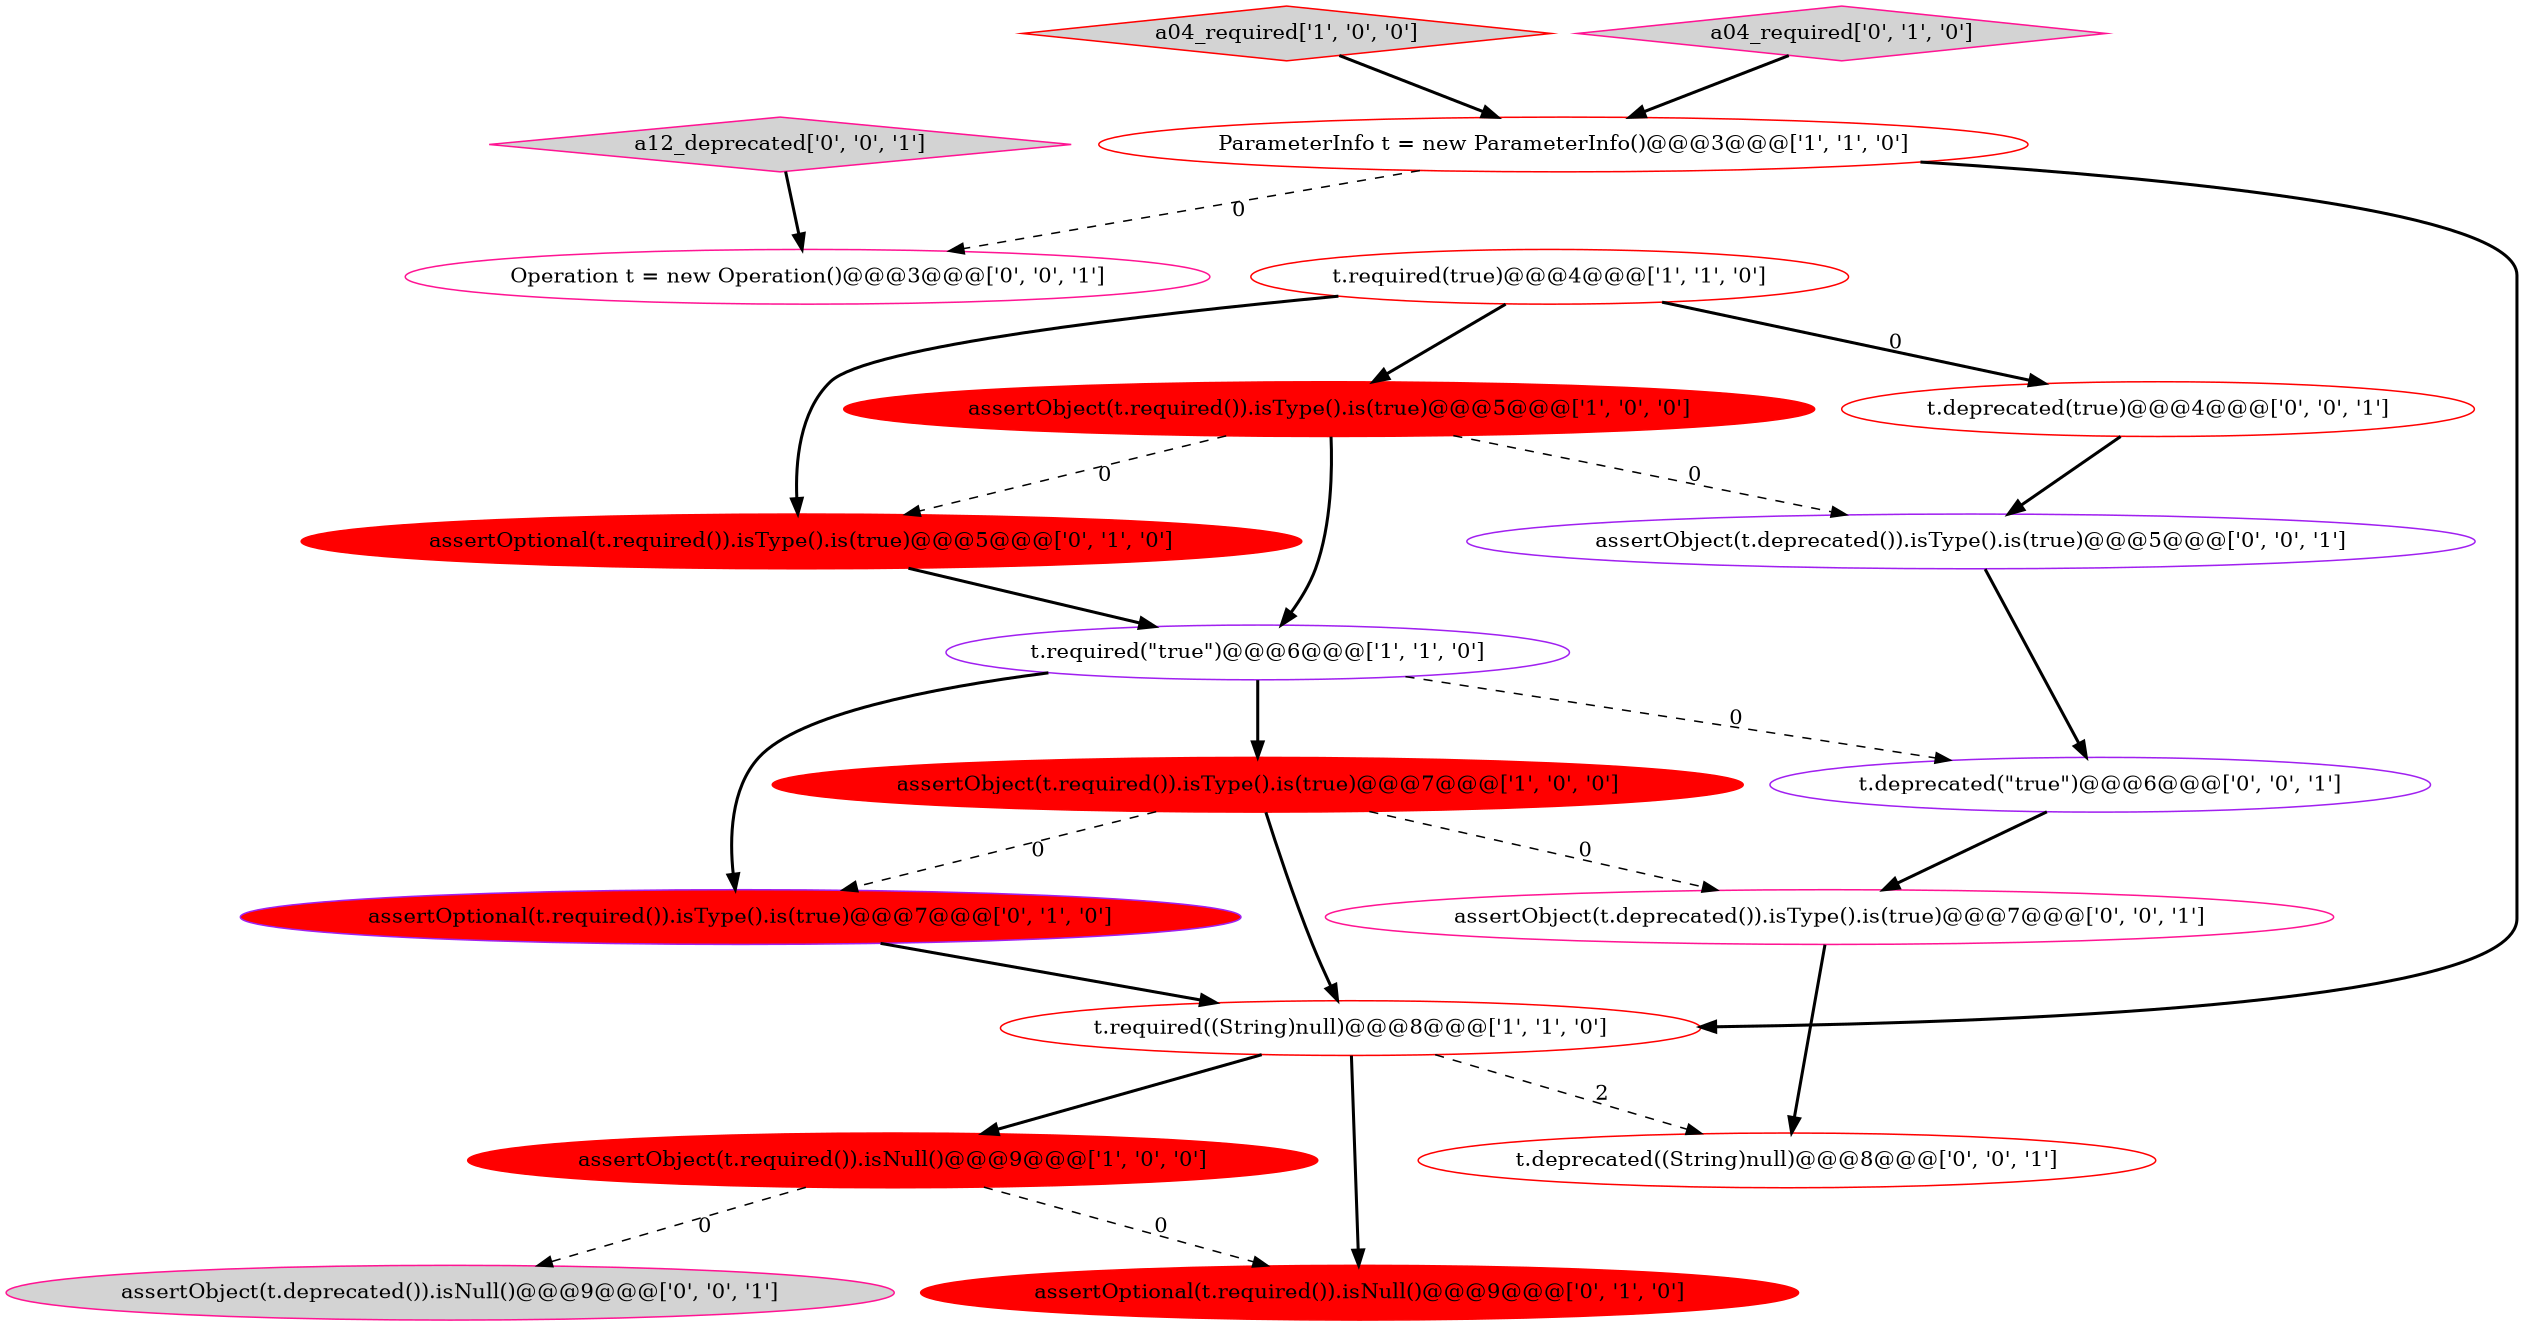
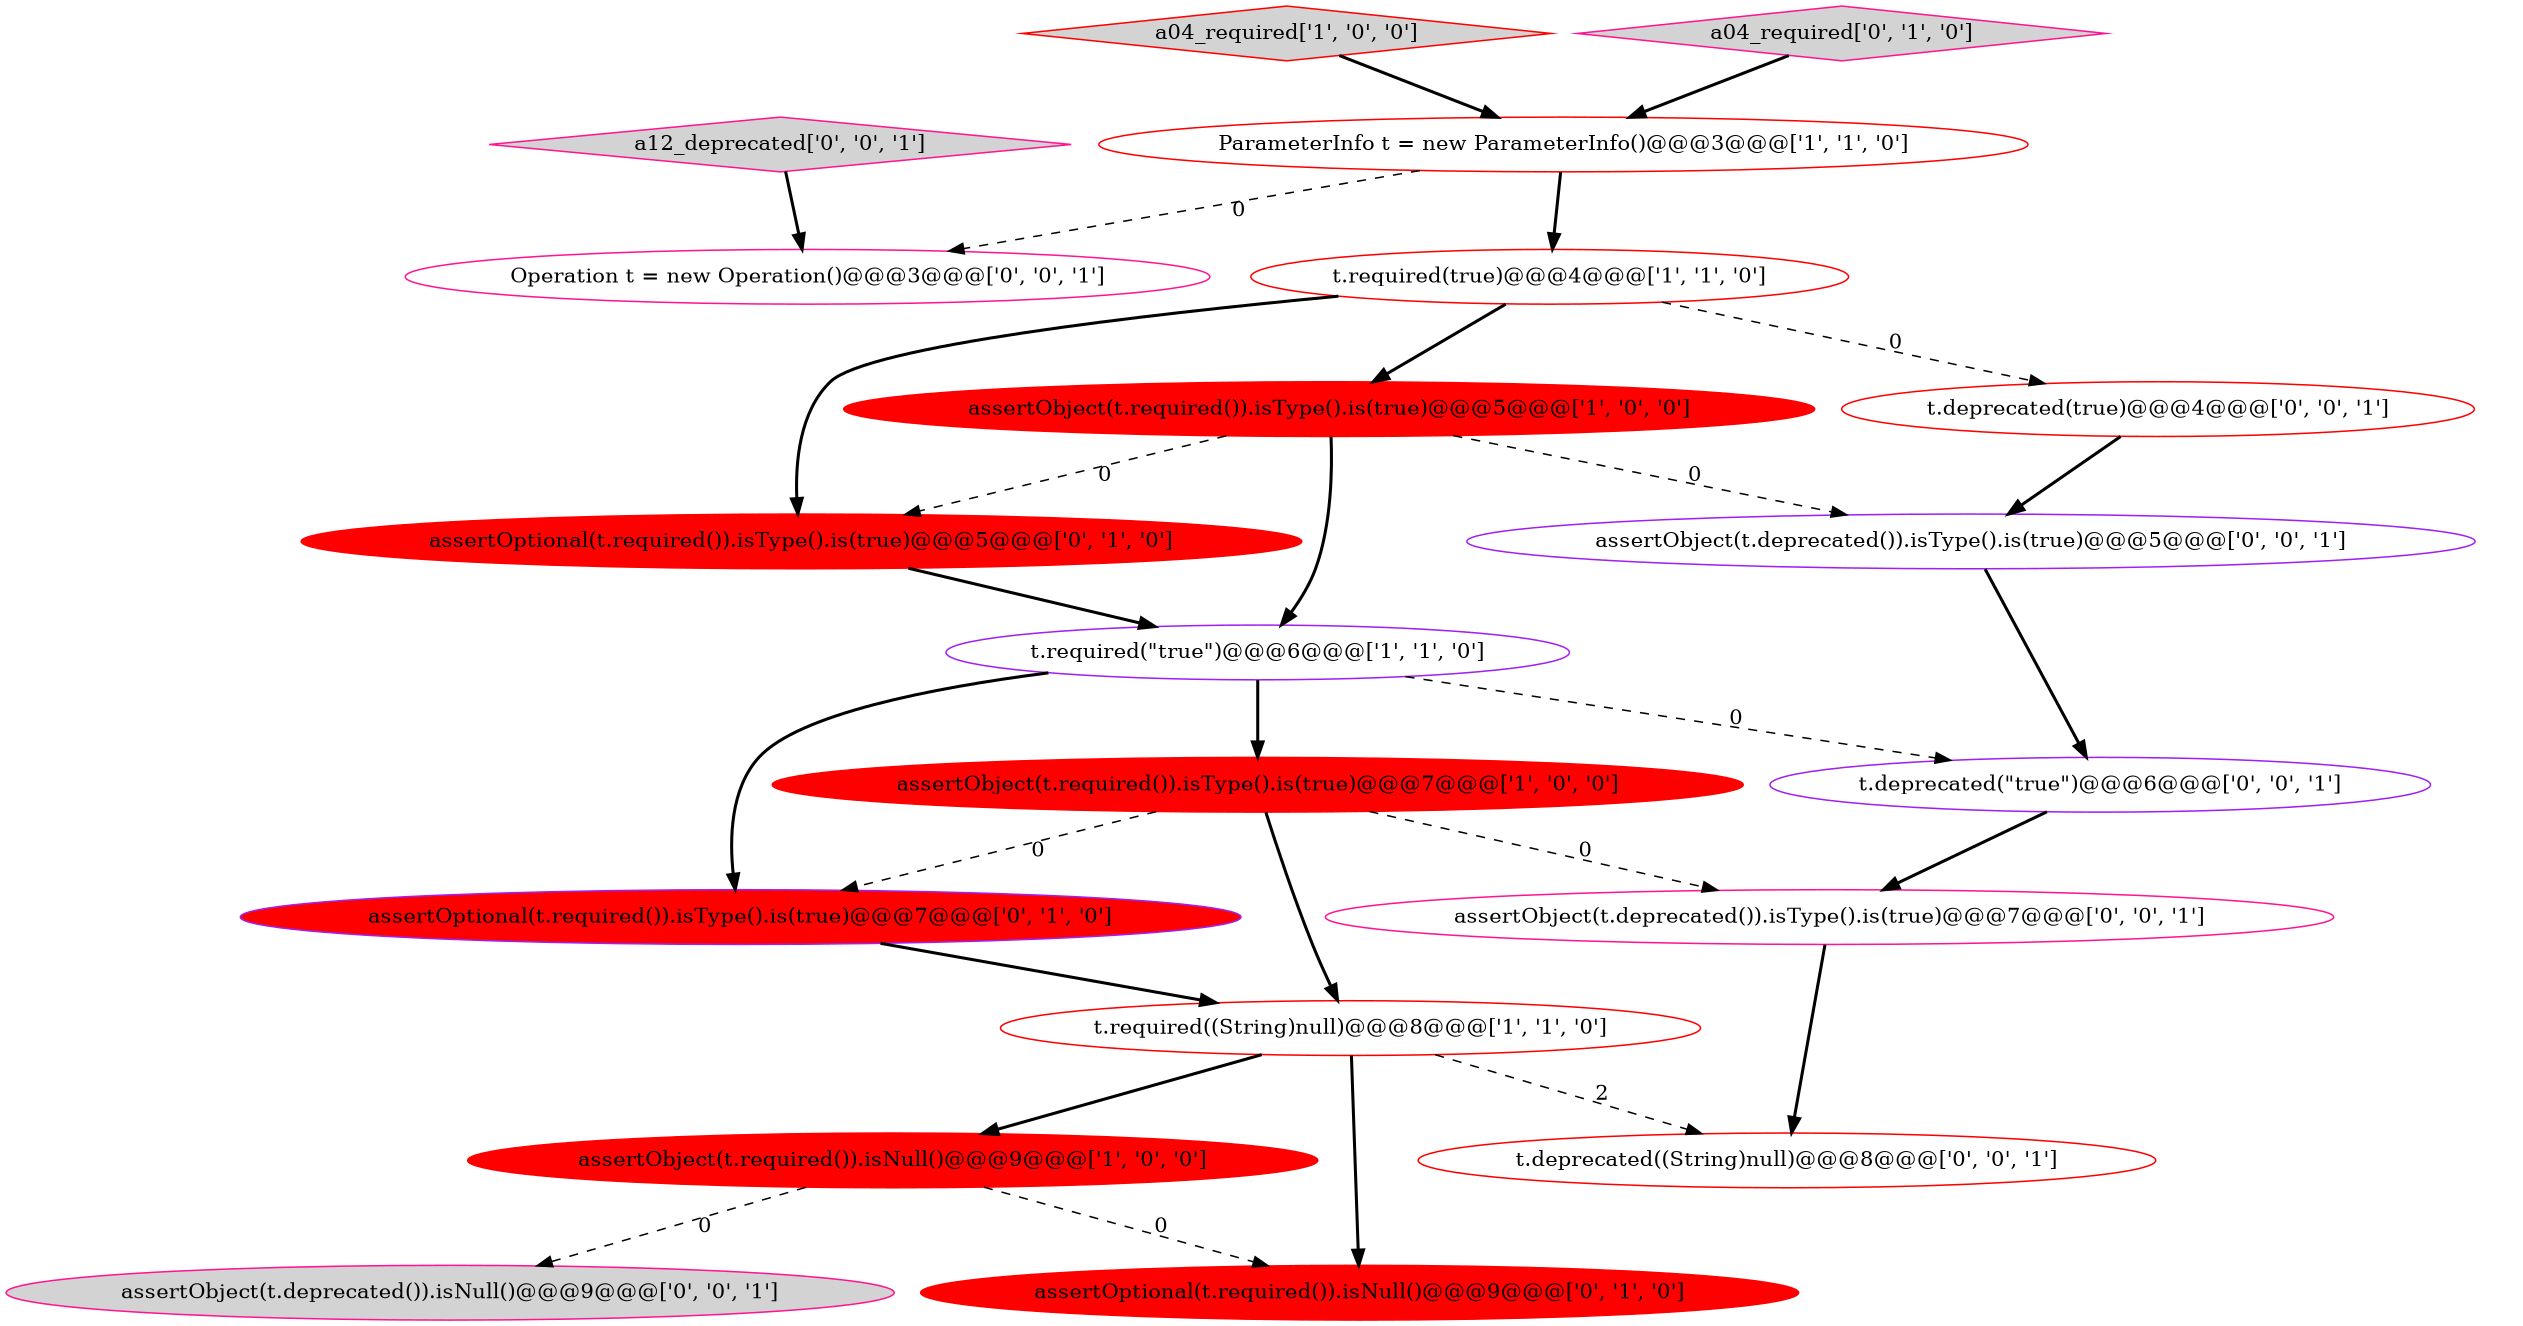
(1846, 341) -> (1846, 341)
(2517, 699) -> (1557, 203)
